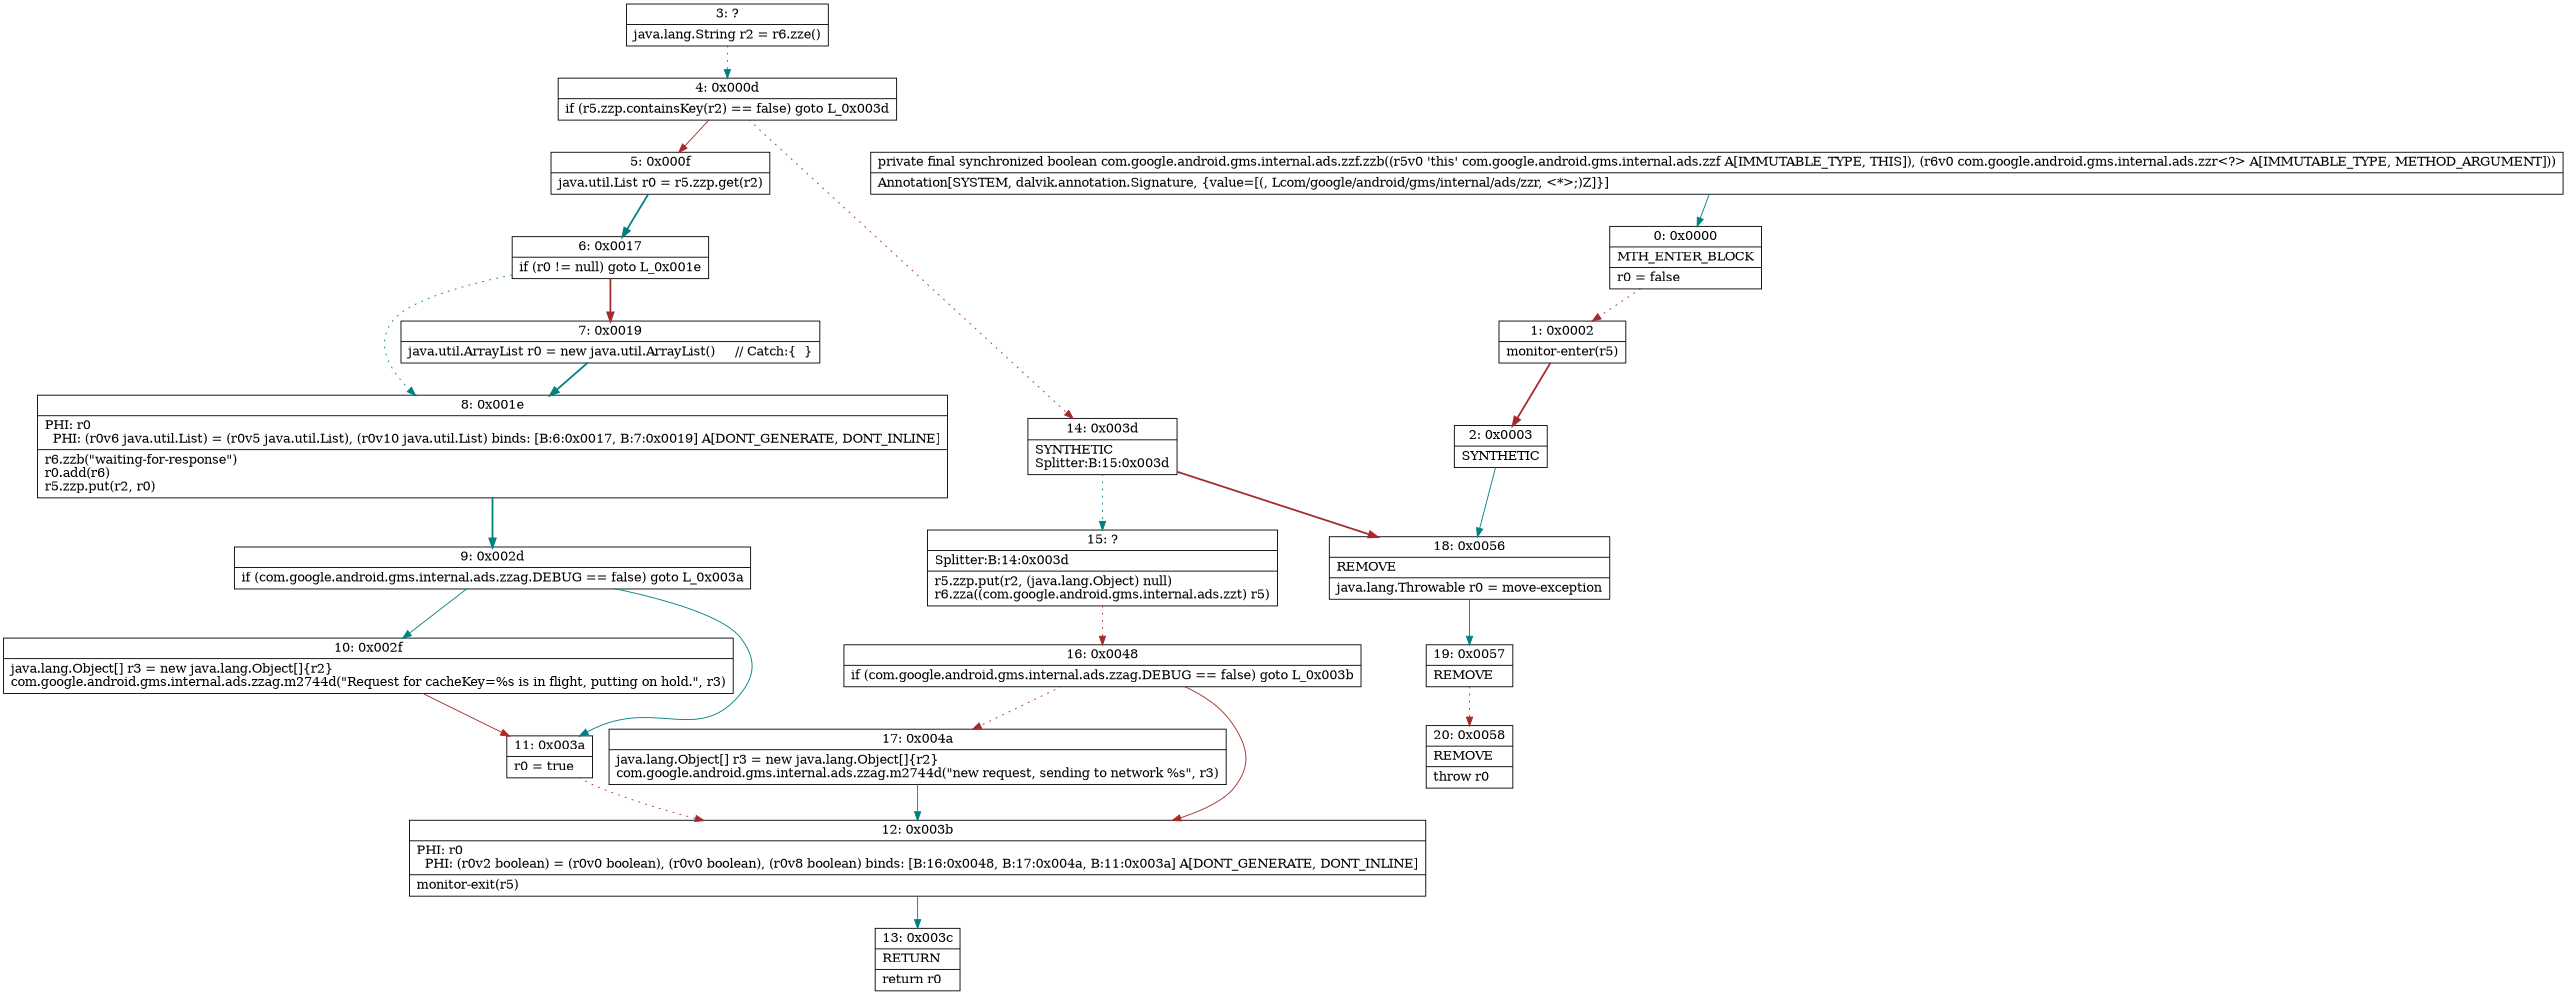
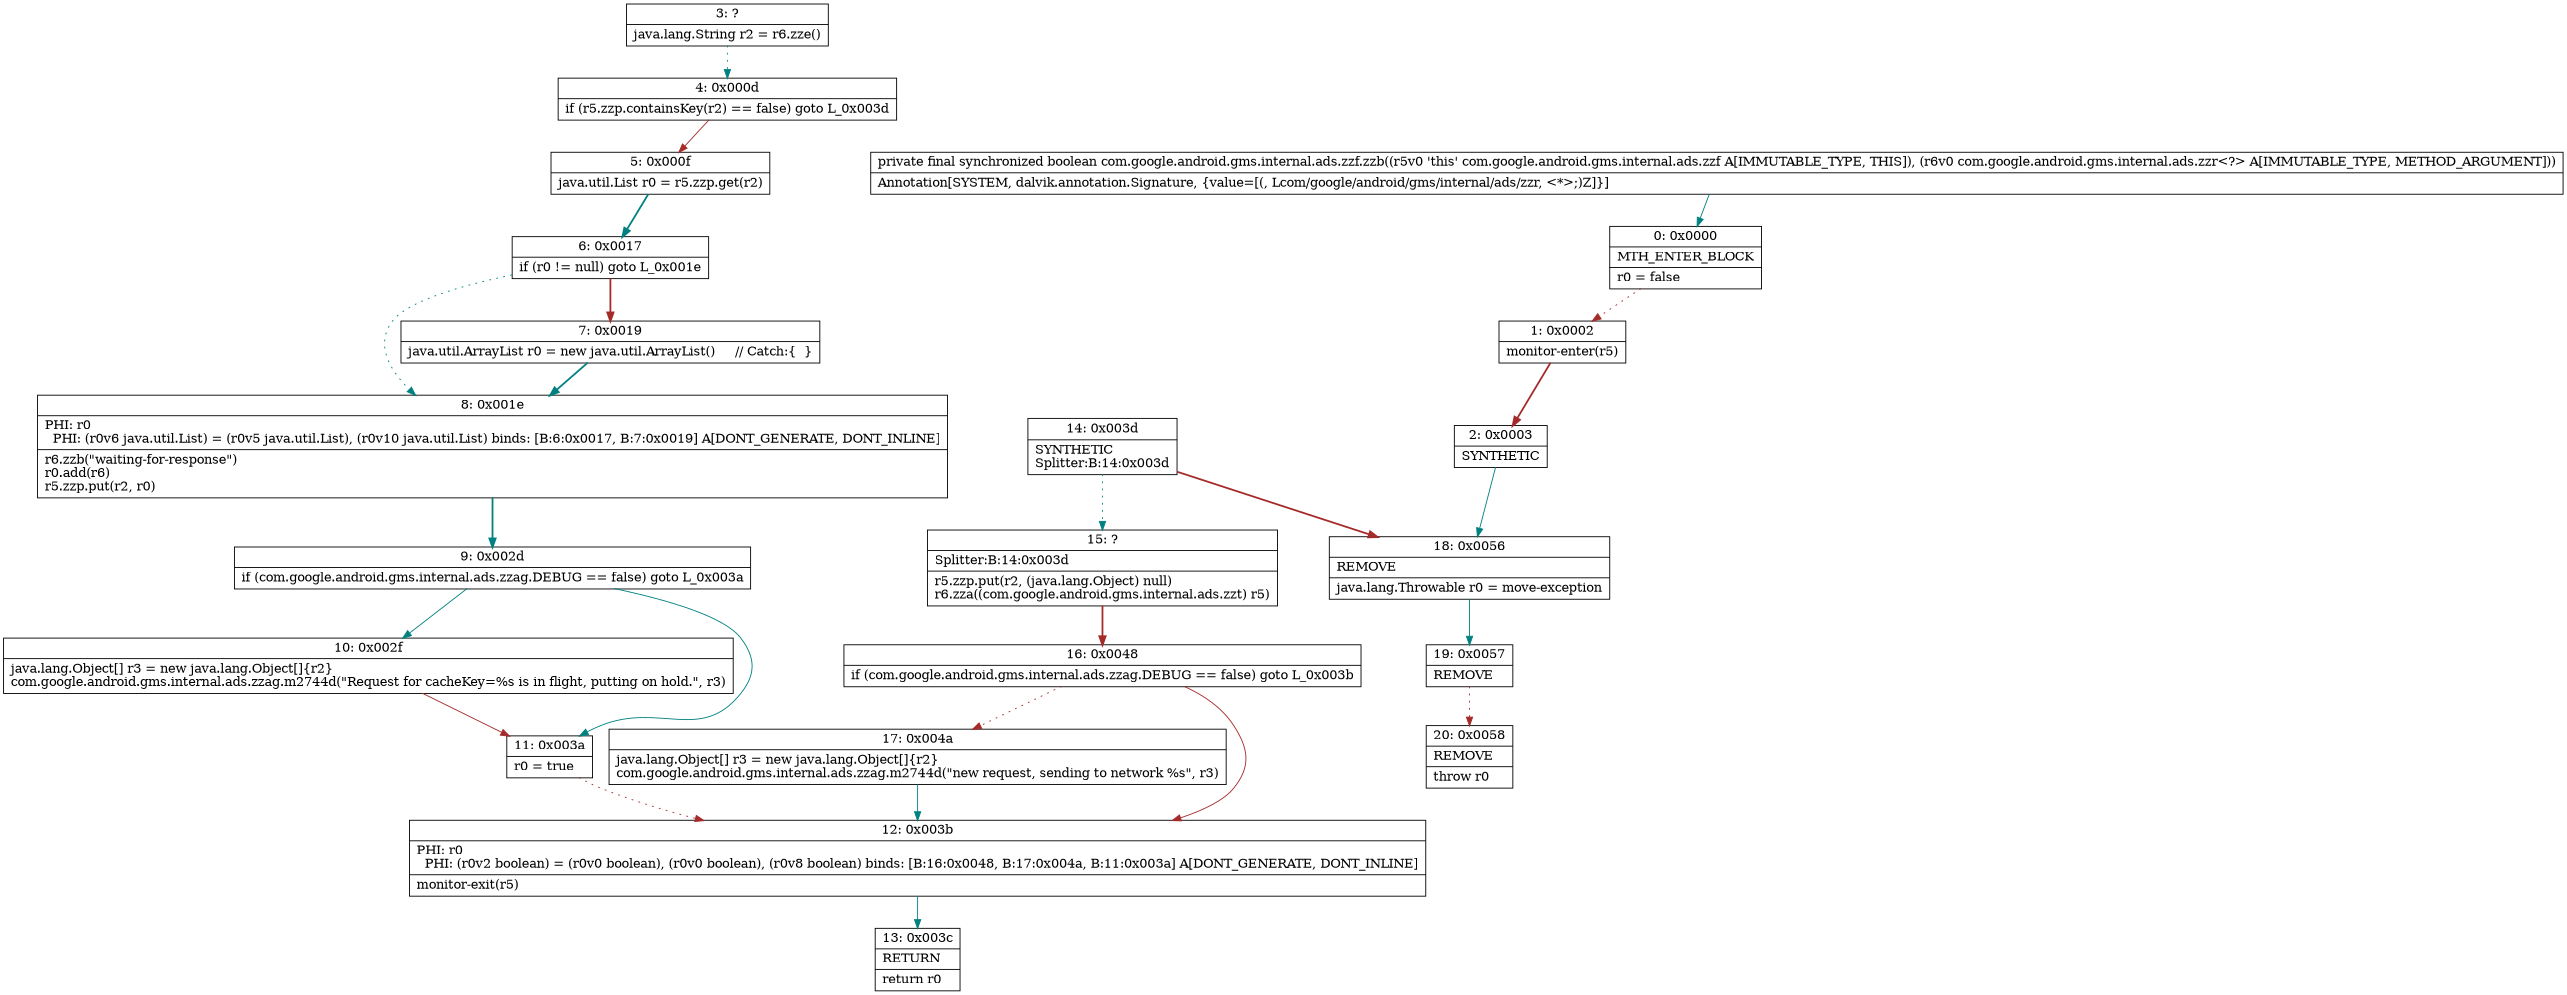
(908, 266) -> none
(1102, 463) -> (1102, 463)
(1102, 621) -> (1102, 621)
